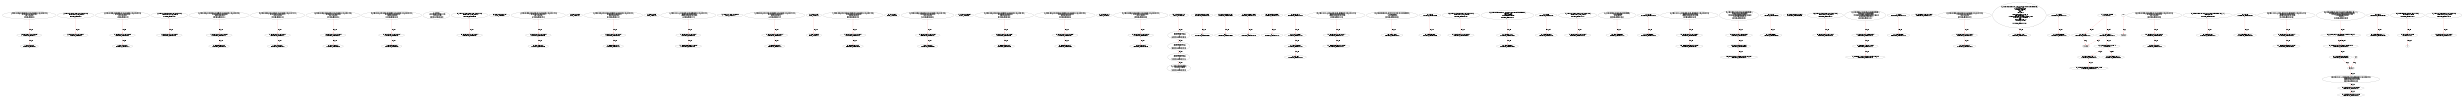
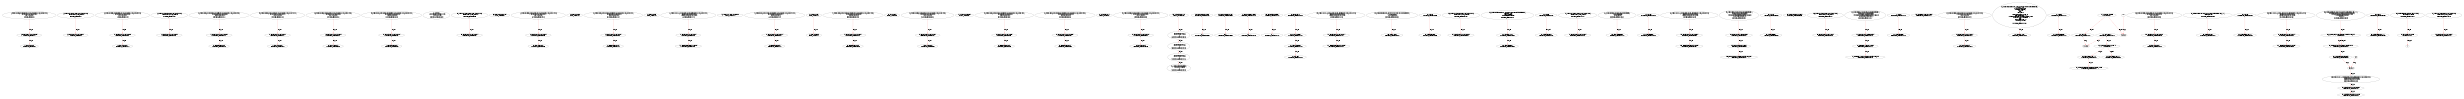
(2107, 25) -> (2115, 25)
